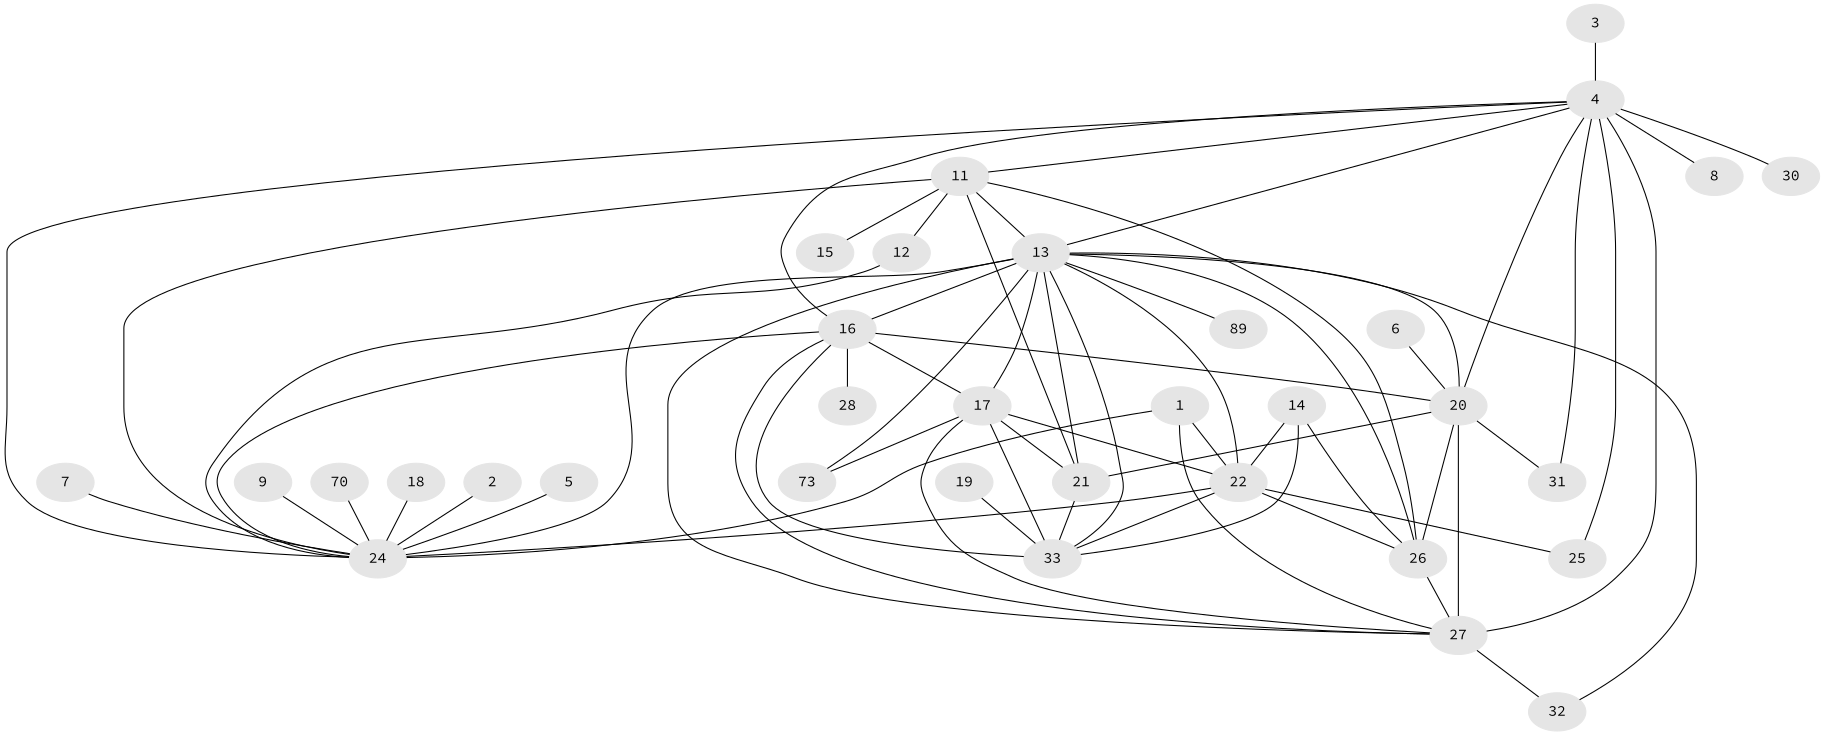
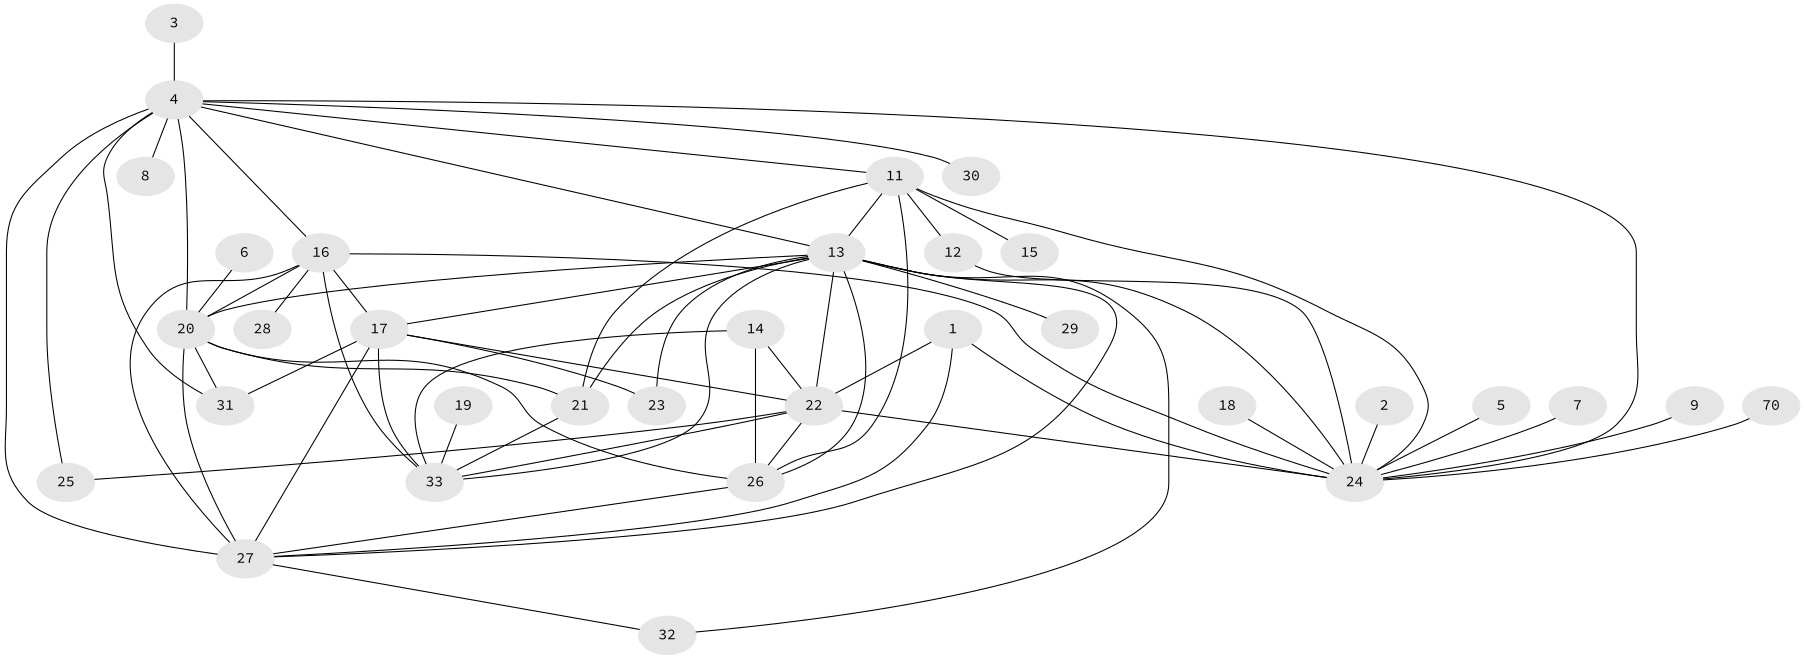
(944, 291) -> none
(1238, 329) -> (1070, 329)
(1032, 444) -> (294, 372)
(807, 482) -> (657, 406)
